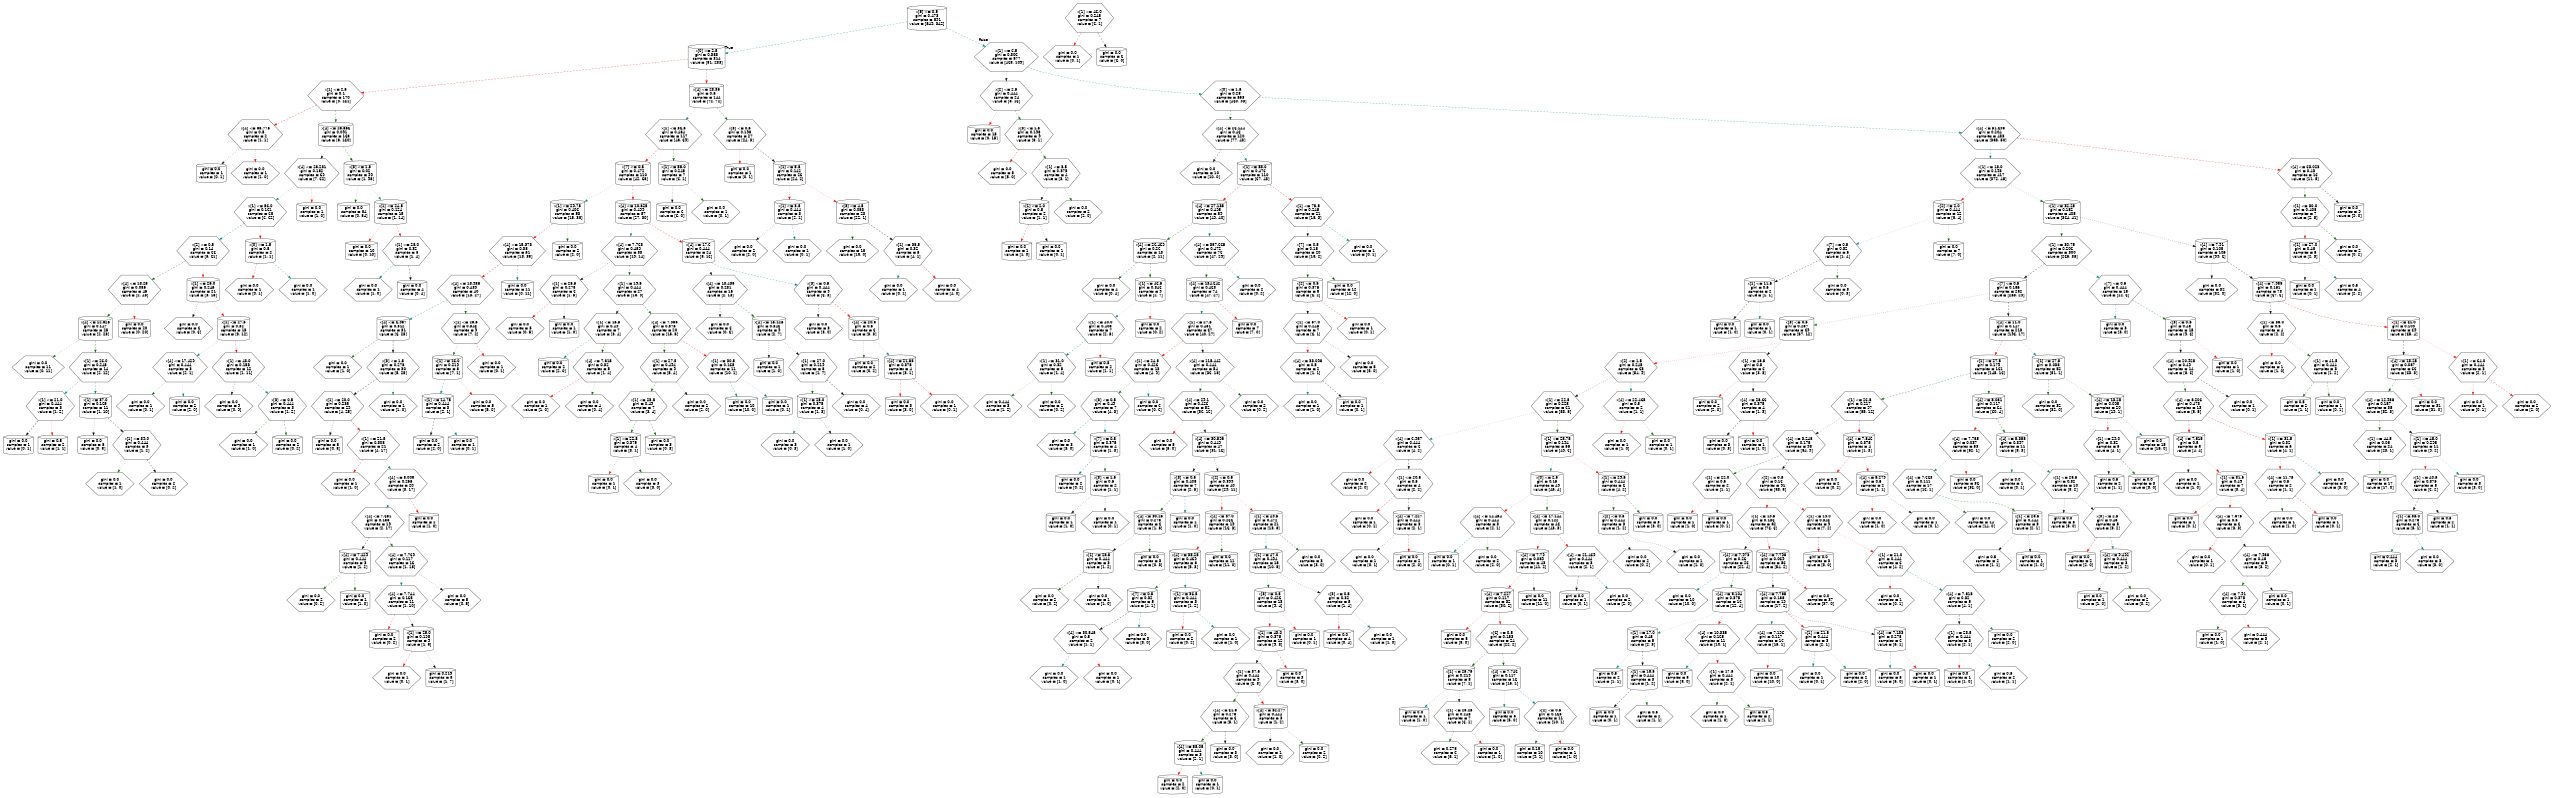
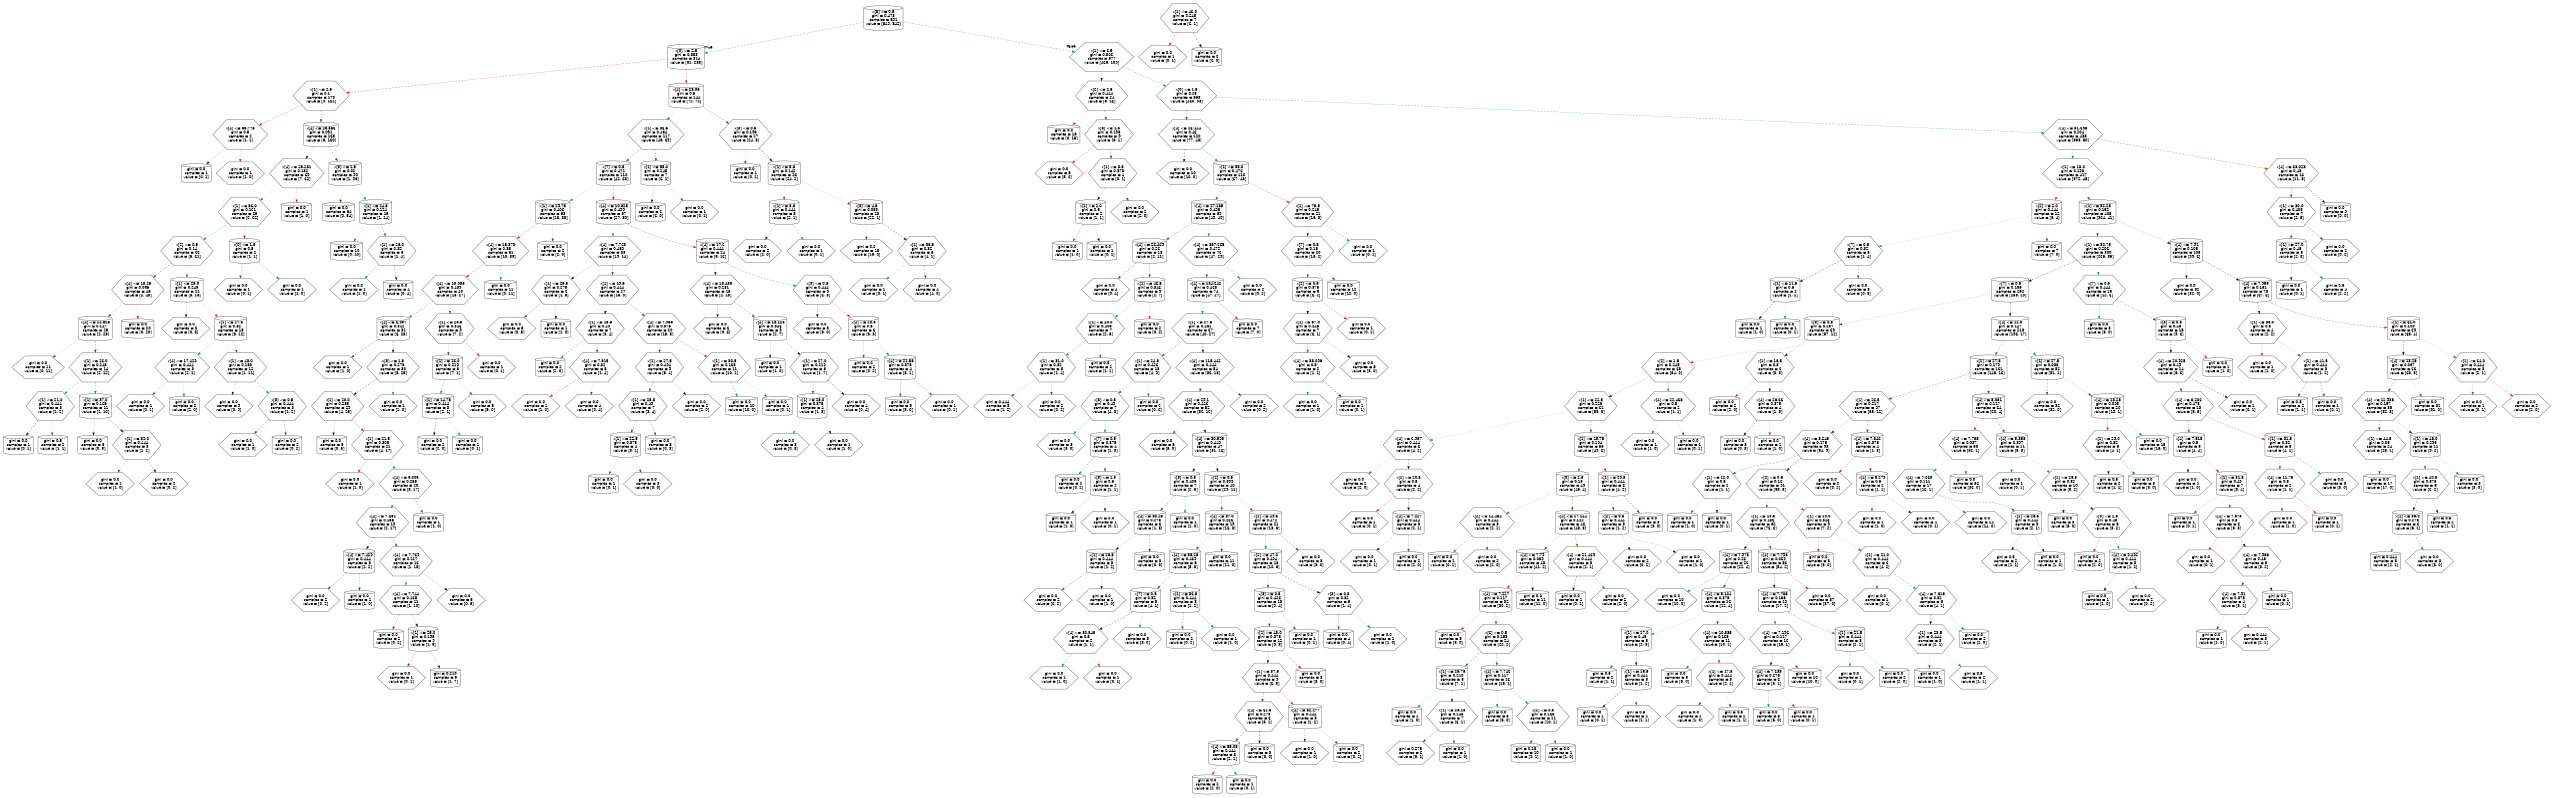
(1298, 583) -> (1298, 583)
(1829, 623) -> (1772, 658)
